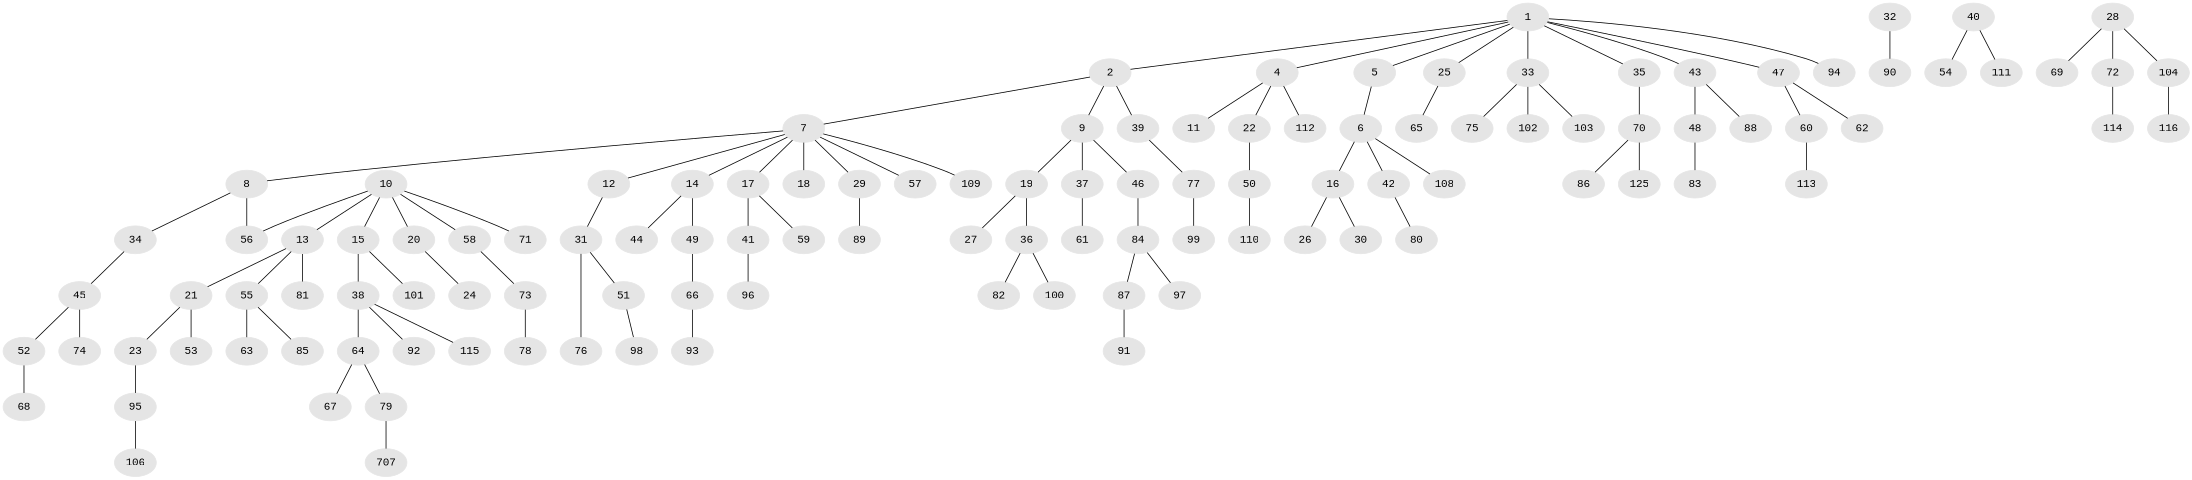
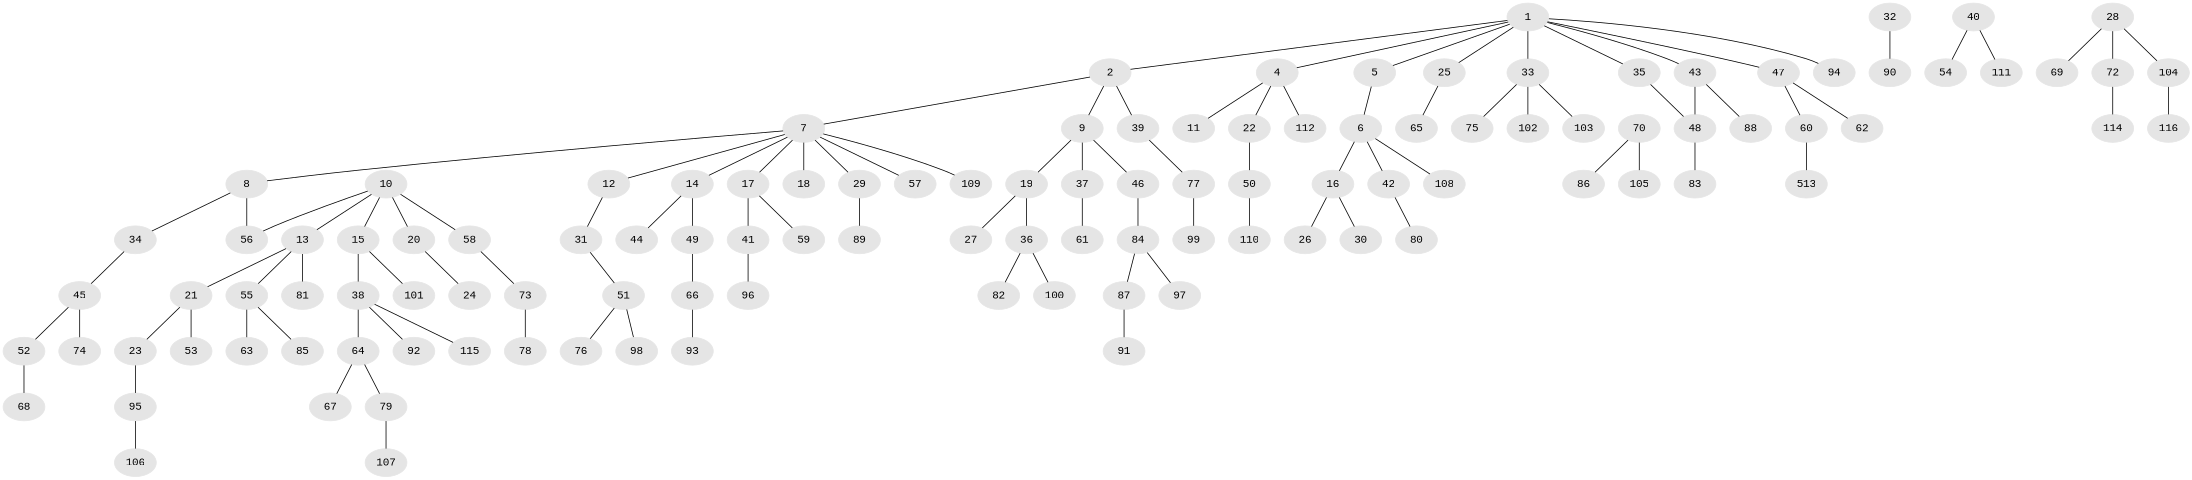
(1639, 101) -> (1667, 100)
(1639, 184) -> (1639, 184)
(1806, 184) -> (1806, 184)
(525, 240) -> none
(581, 295) -> (602, 323)
(386, 463) -> (386, 463)
